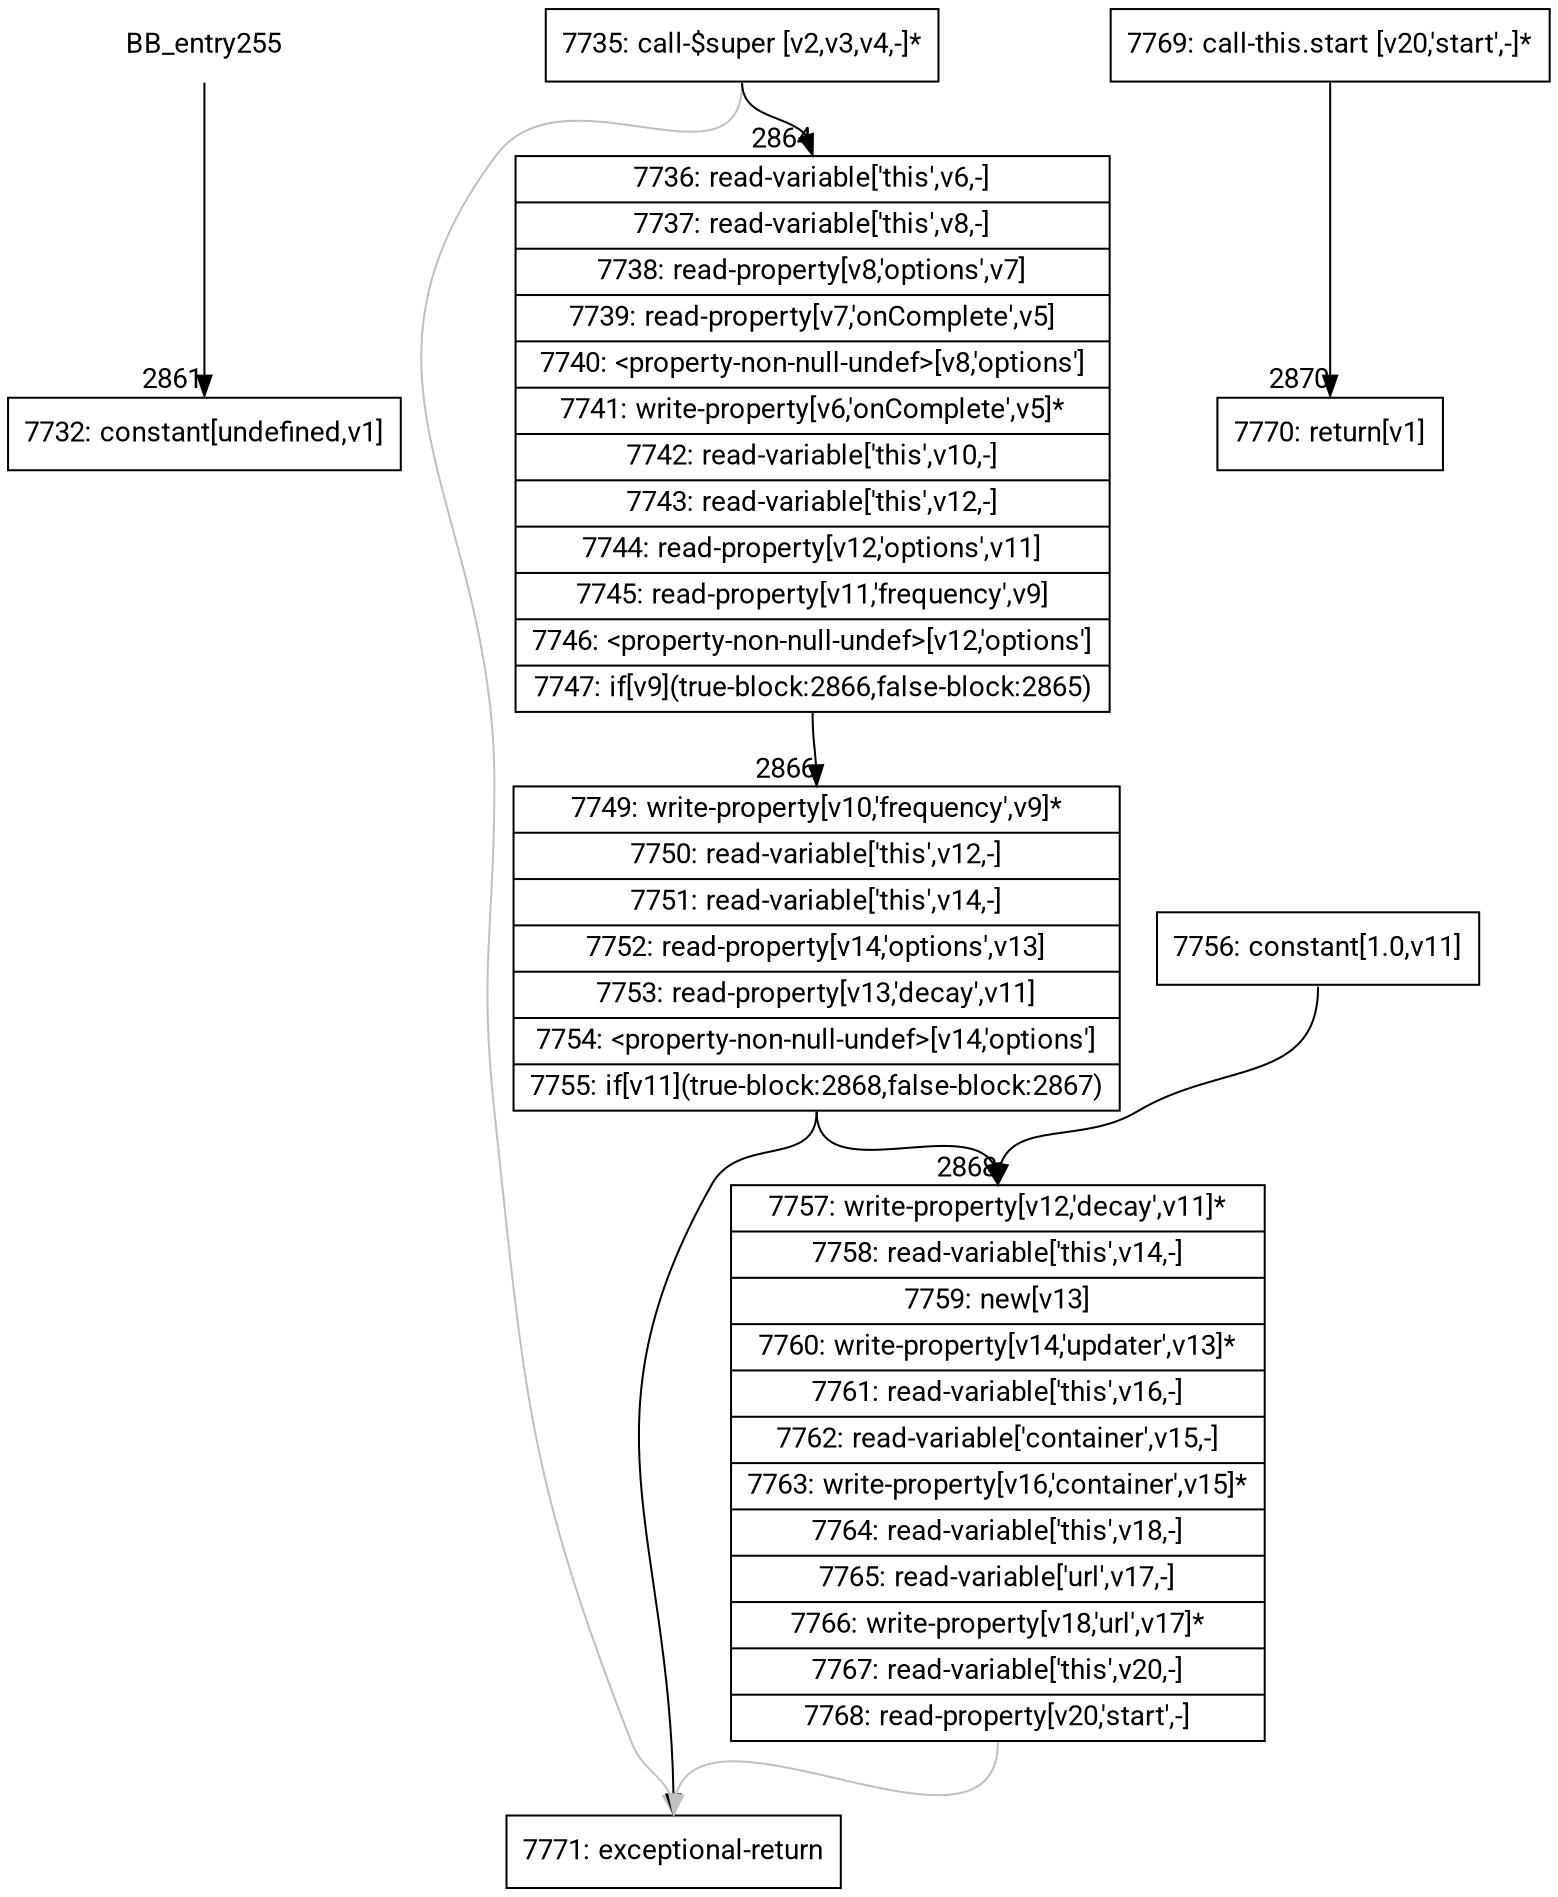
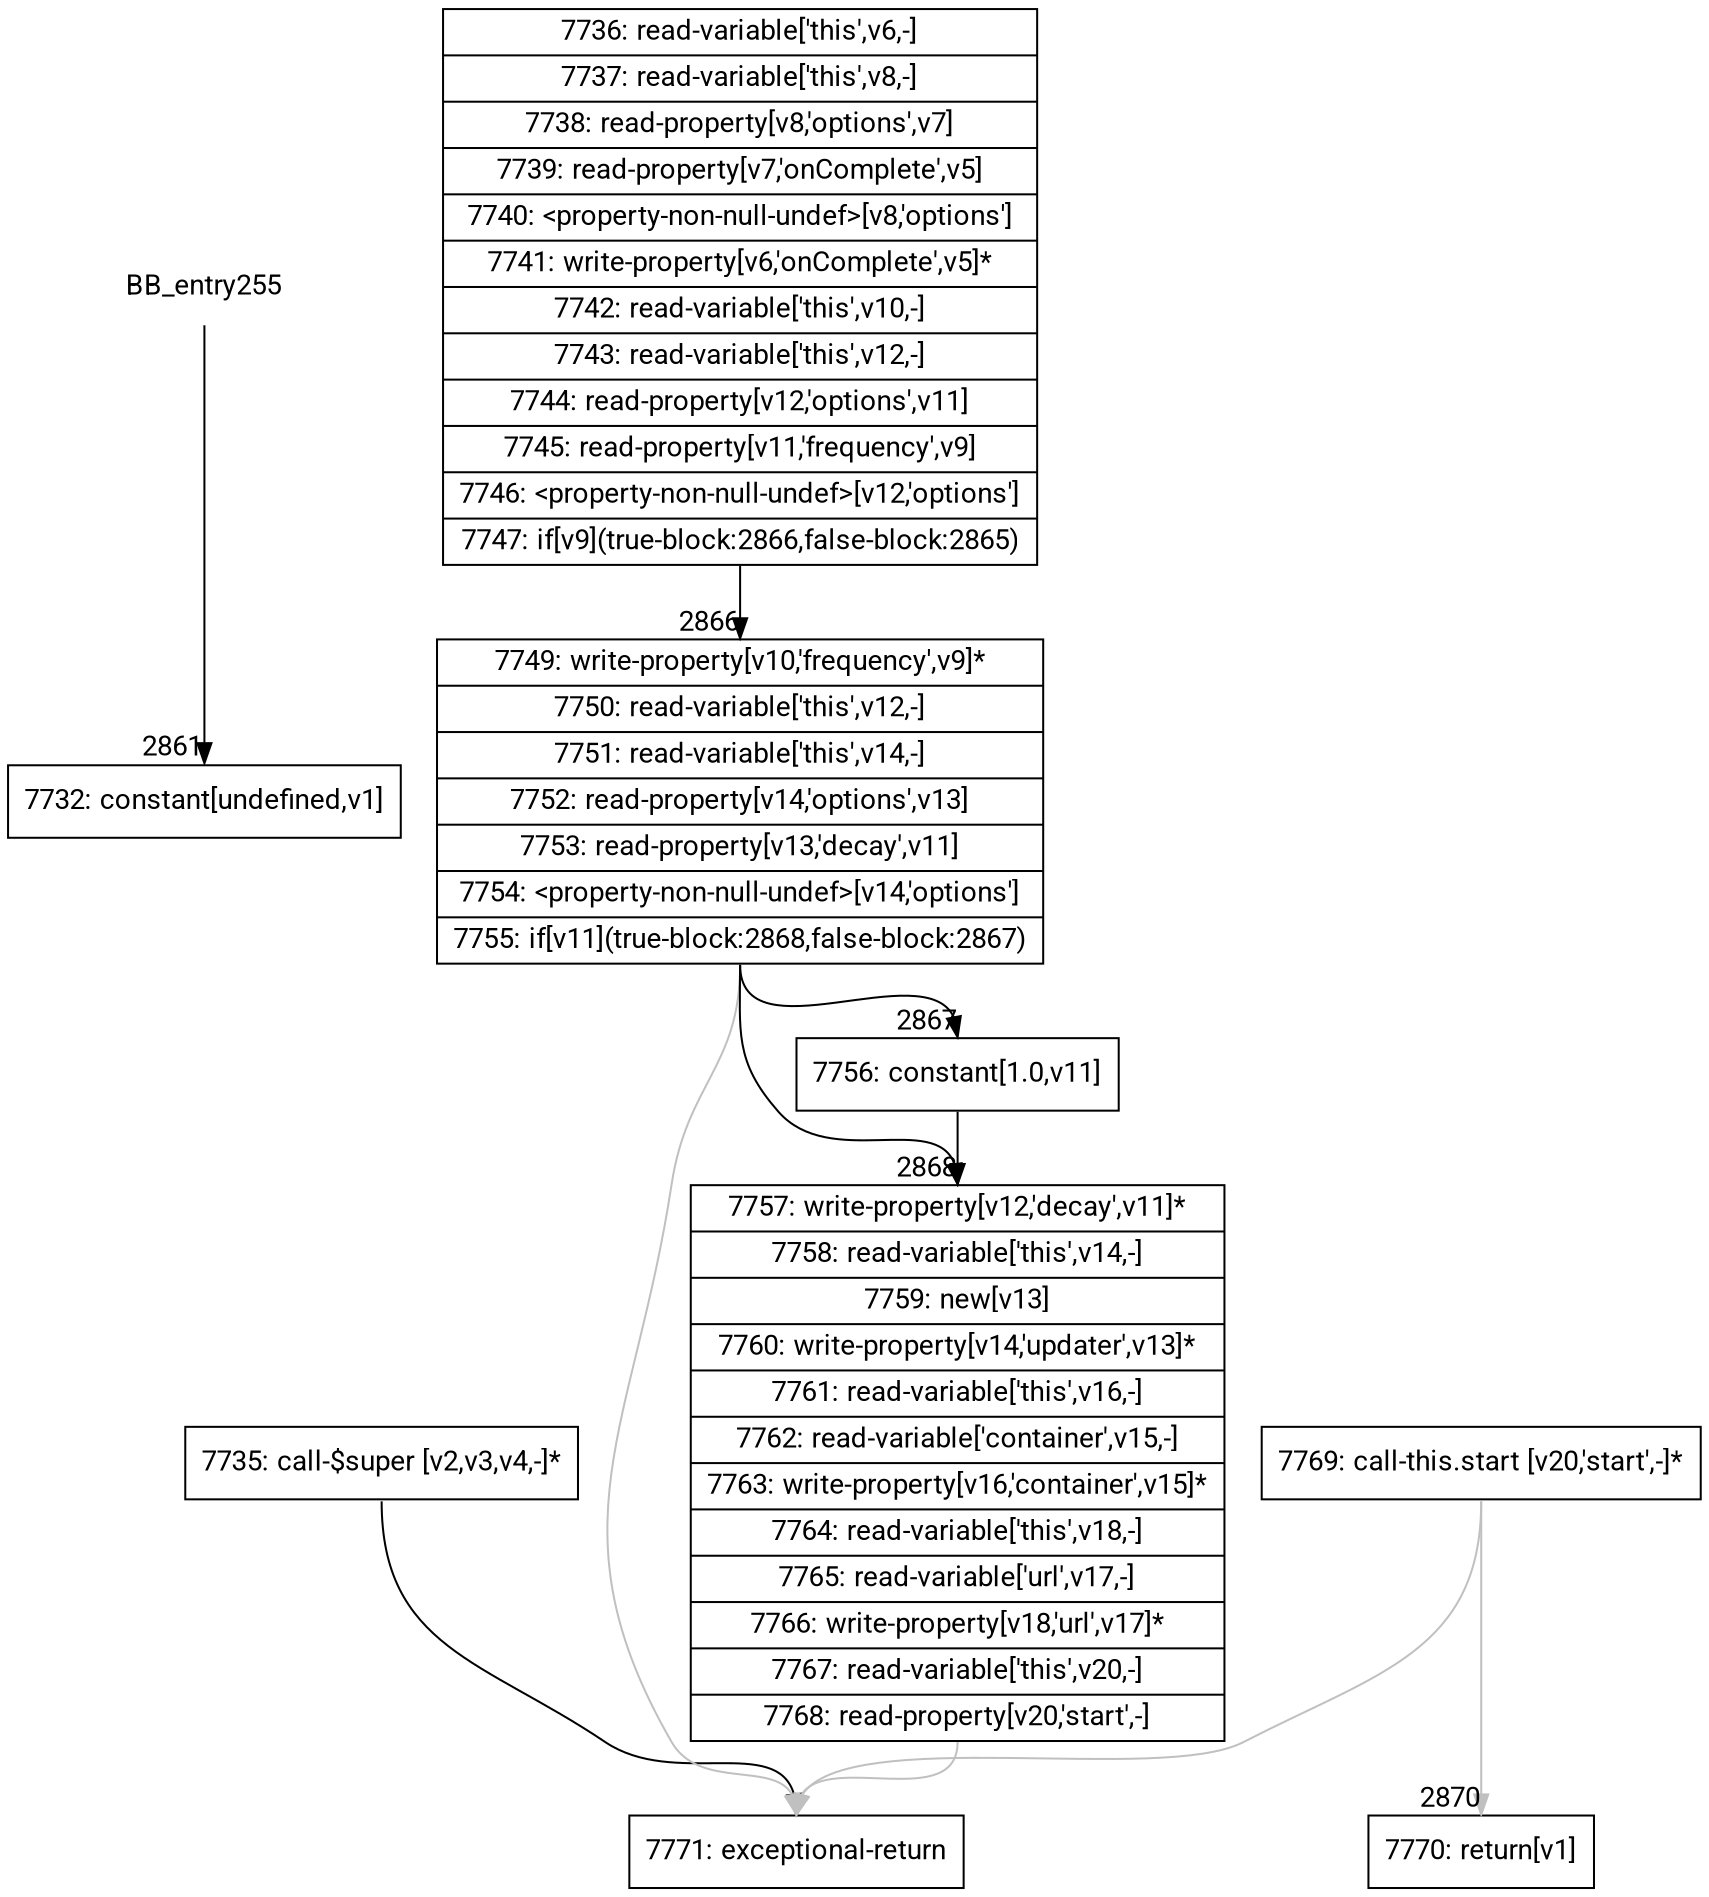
(768, 115) -> none
(1330, 229) -> (1481, 1648)
(494, 835) -> (544, 1704)
none -> (839, 1002)
(640, 1415) -> (621, 1419)
none -> (1201, 1754)
